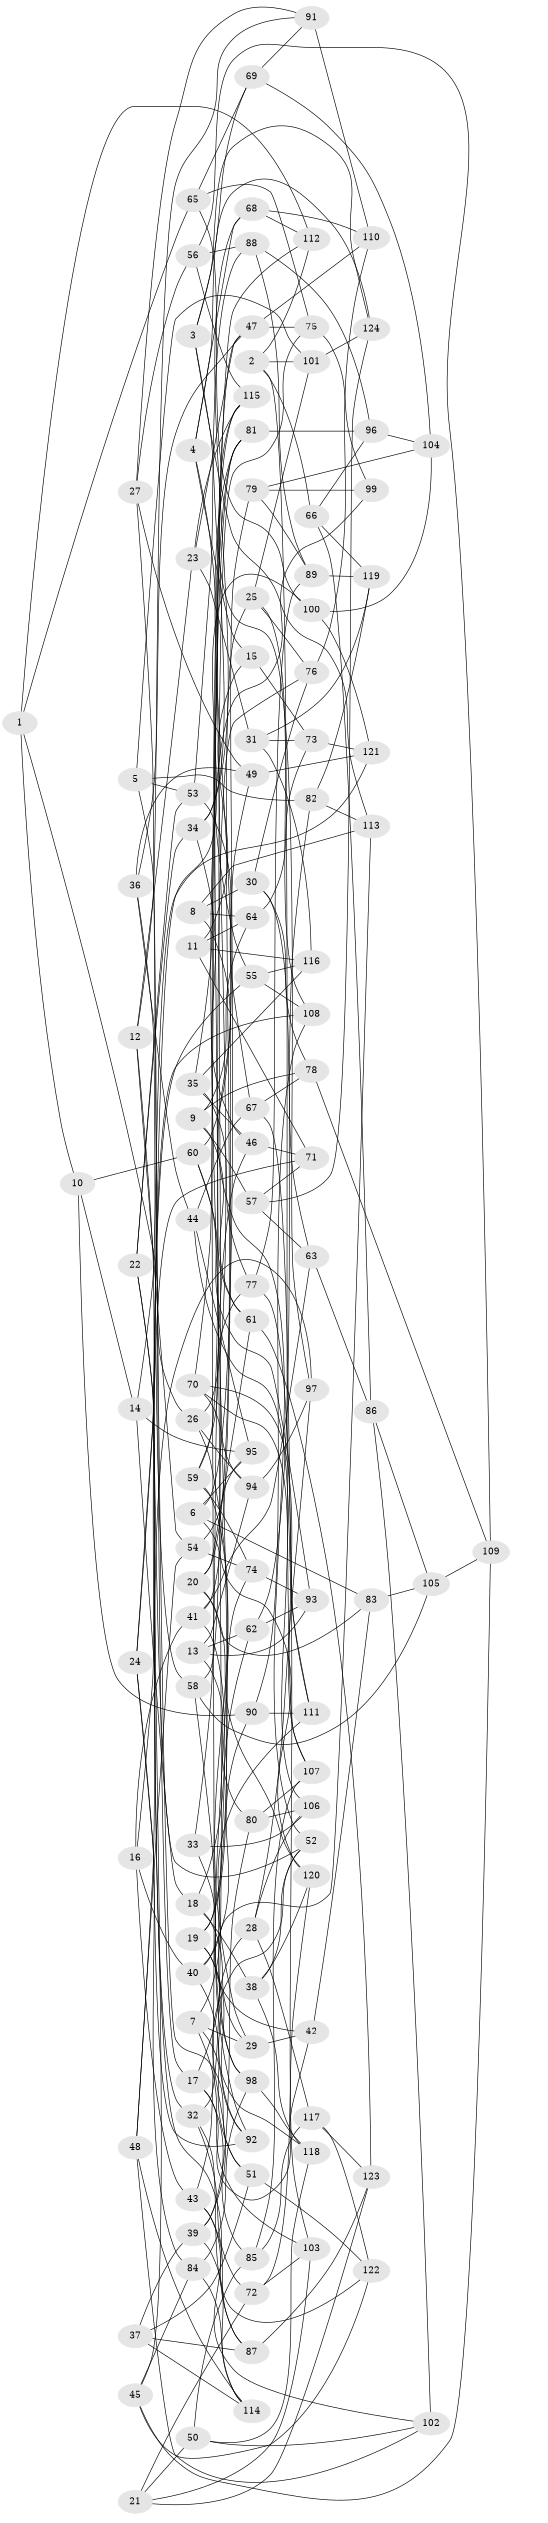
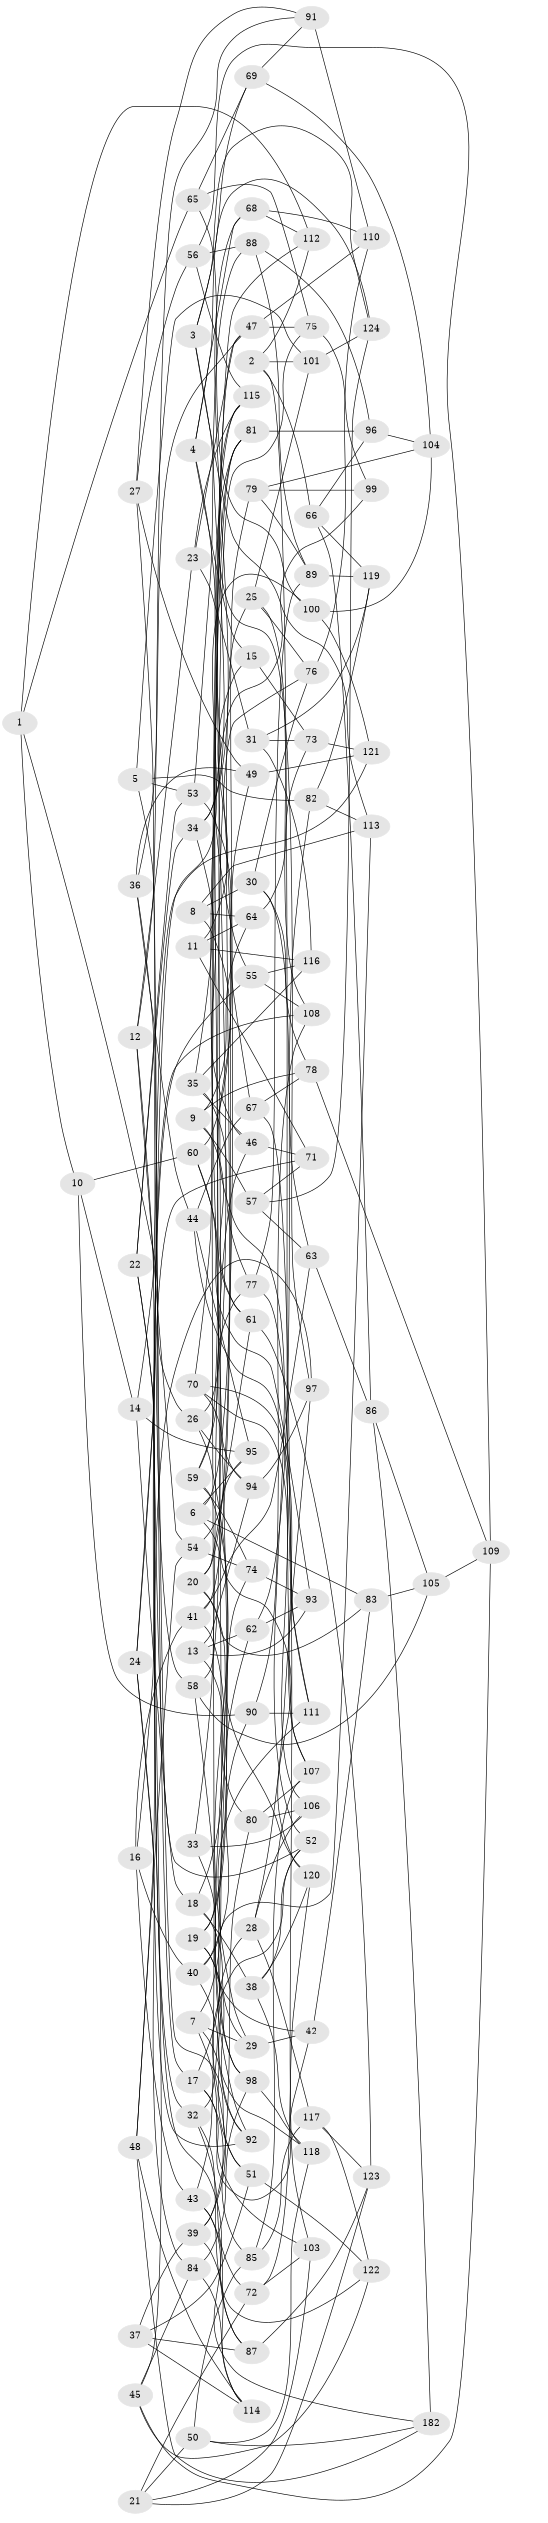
(431, 2424) -> (431, 2424)
